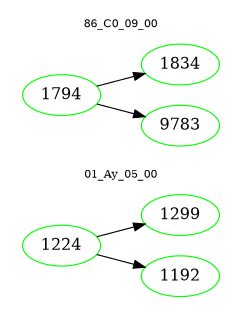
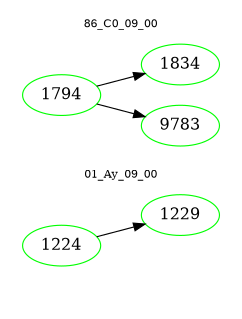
(121, 175) -> (121, 175)
(180, 215) -> (180, 215)
(180, 276) -> none
